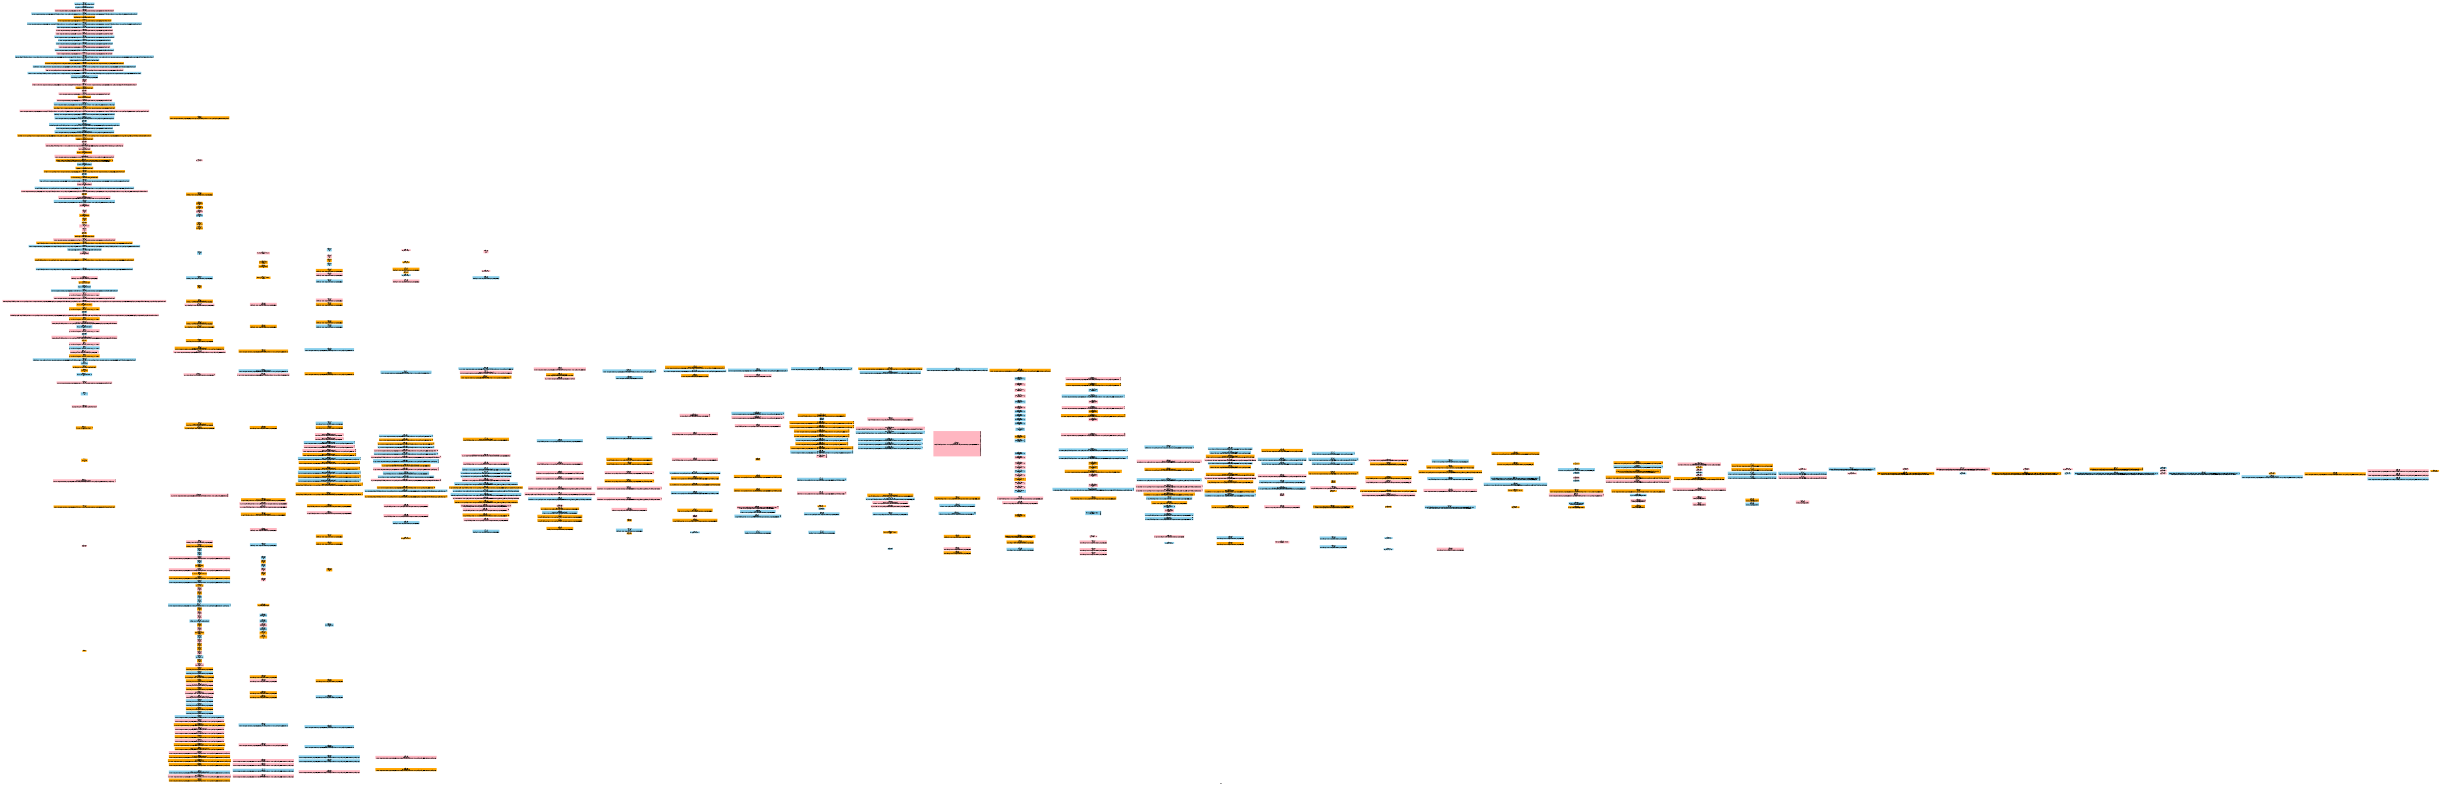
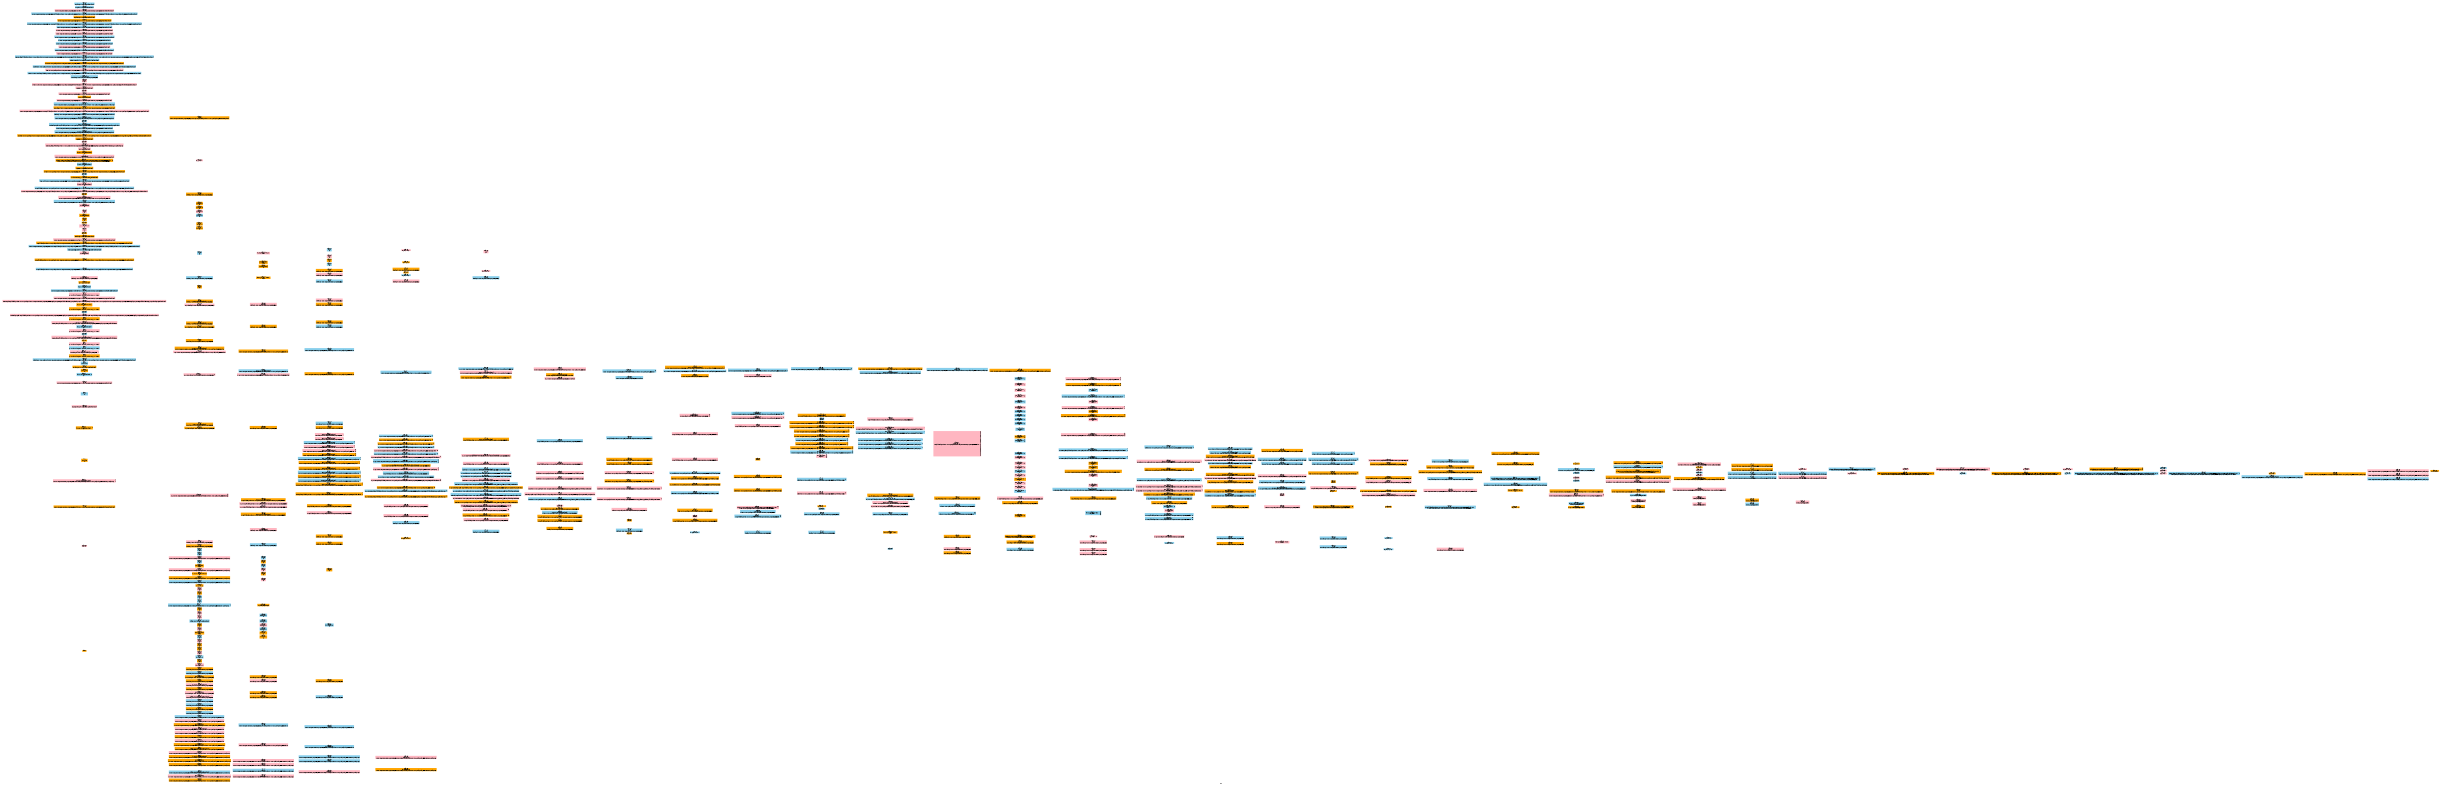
(84, 88) -> (84, 88)
(1020, 503) -> (1020, 503)
